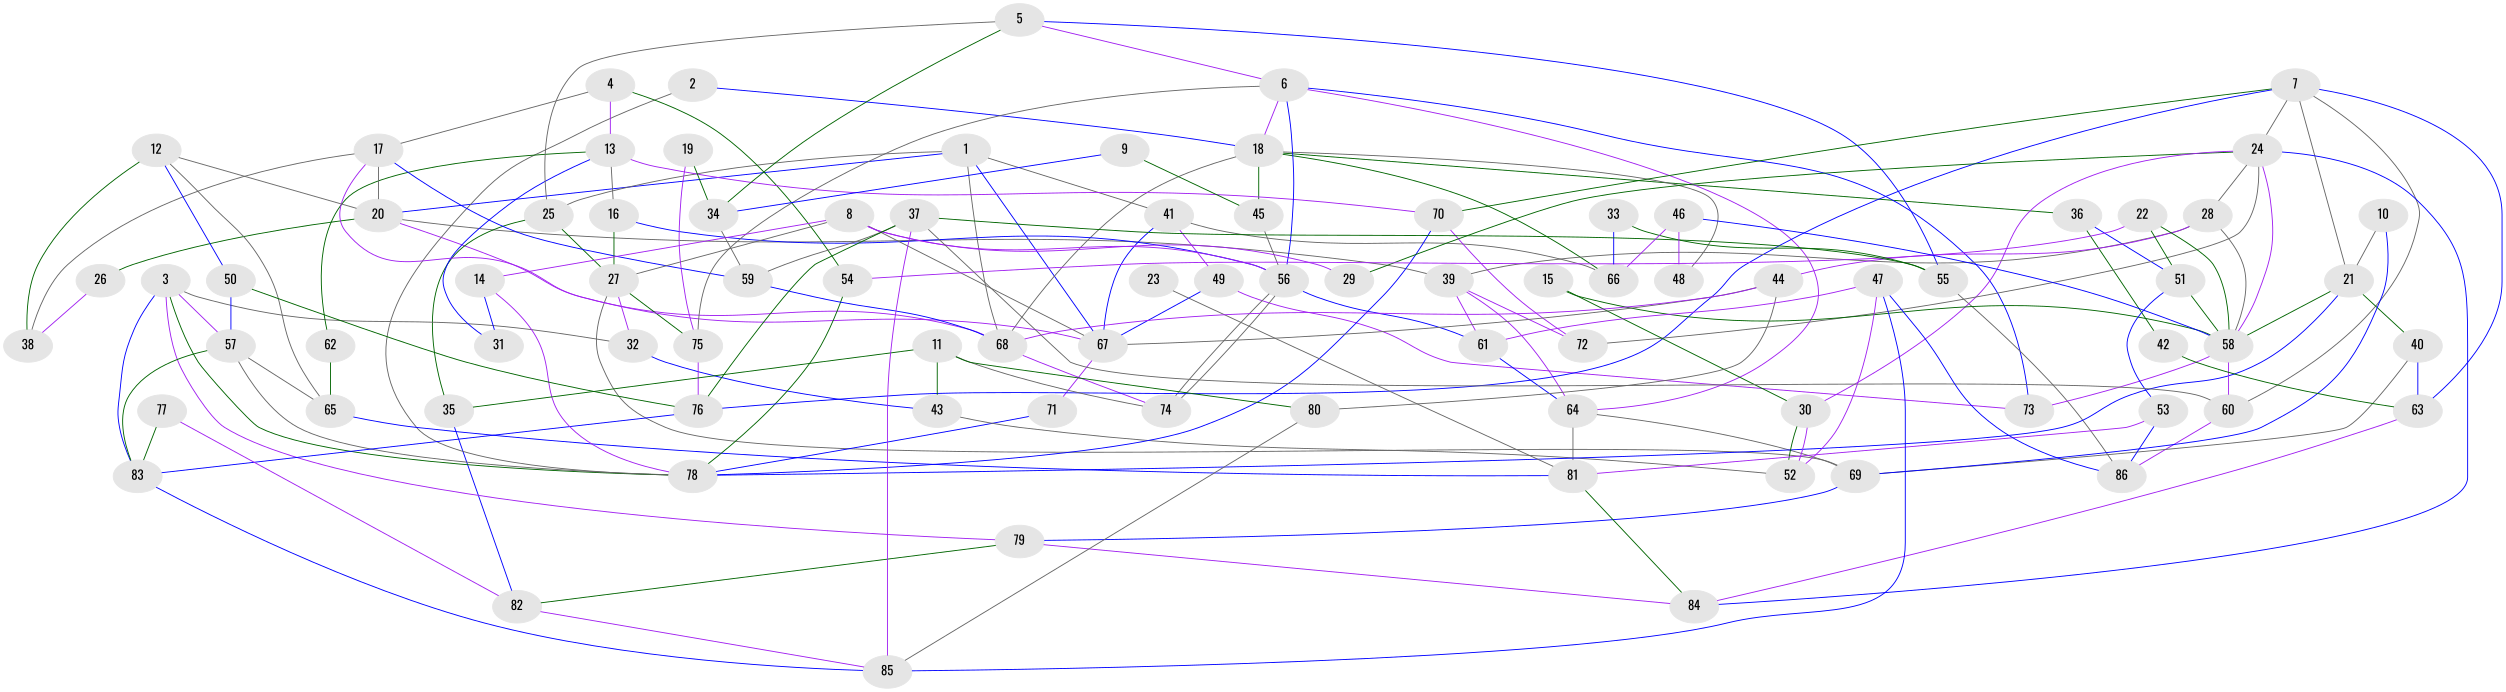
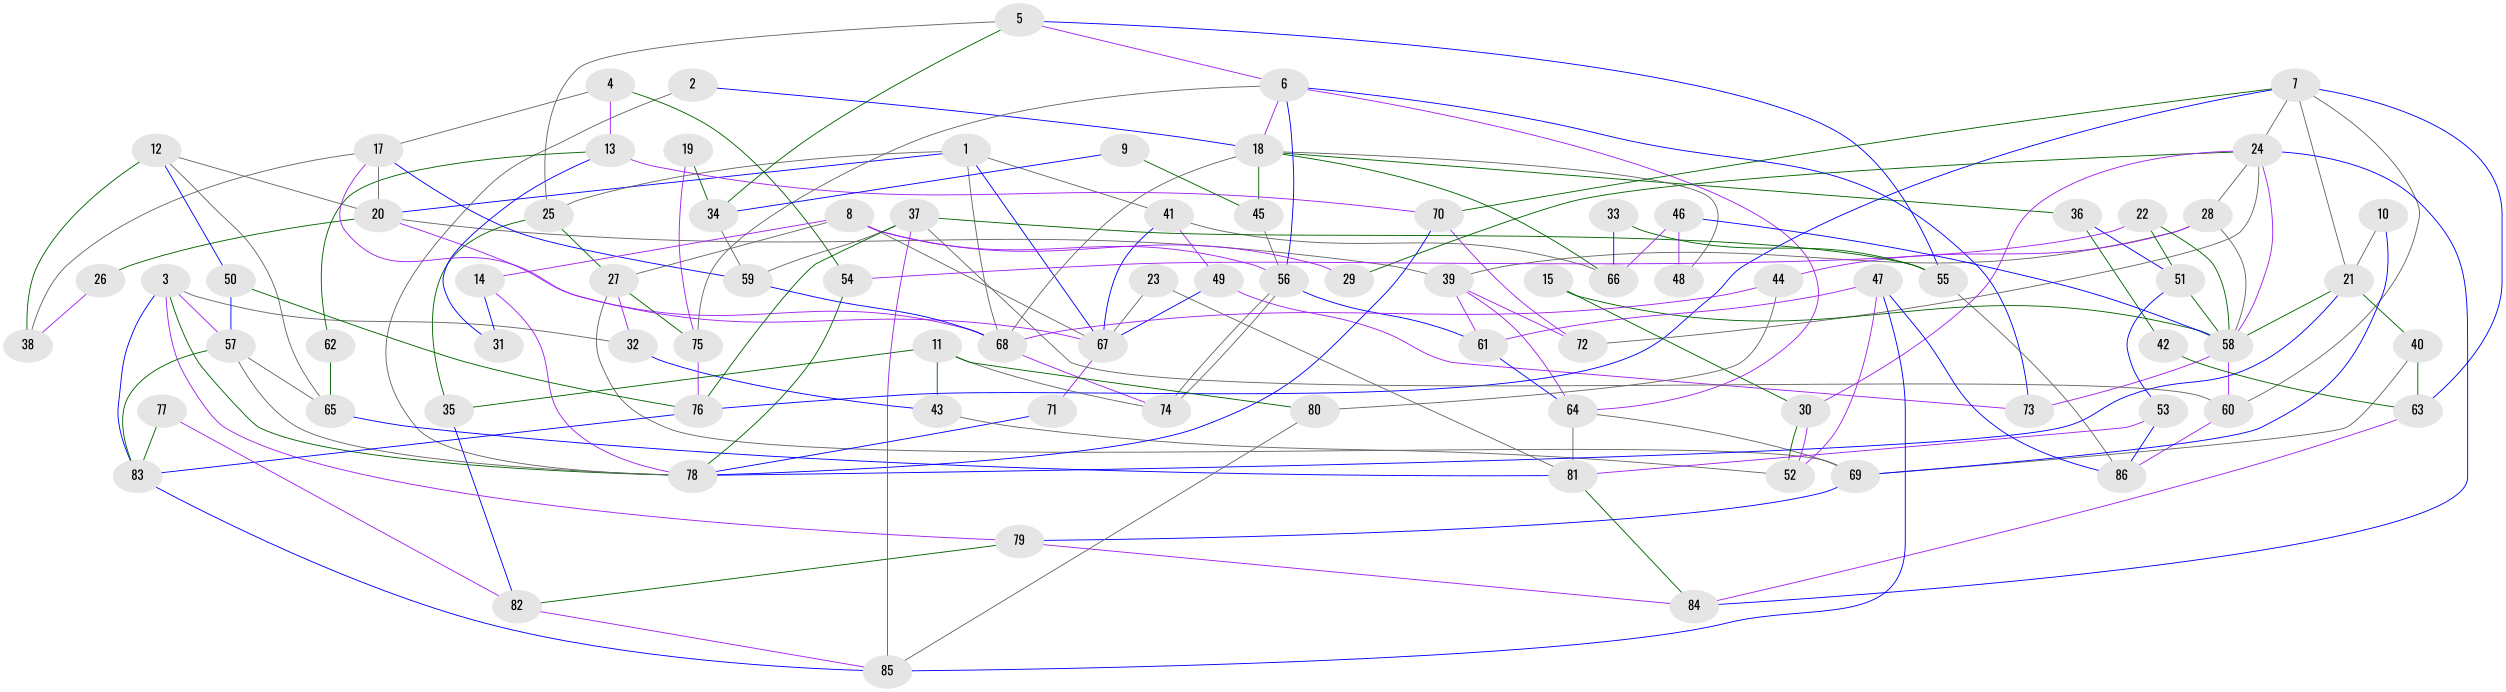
(614, 216) -> none
(1459, 326) -> (1128, 313)
(2418, 379) -> (2418, 379)
